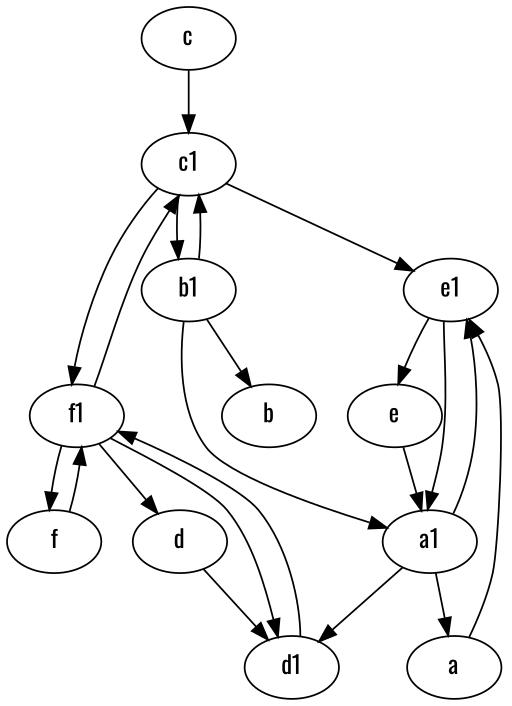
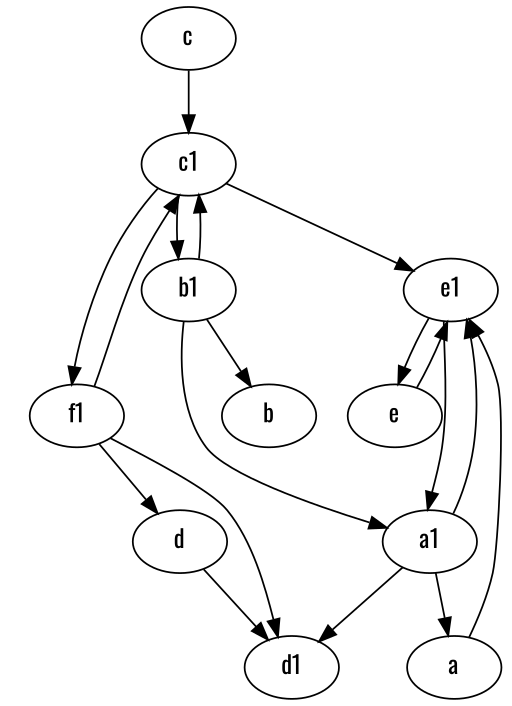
(410, 470) -> (430, 363)
(255, 507) -> none
(54, 542) -> none
